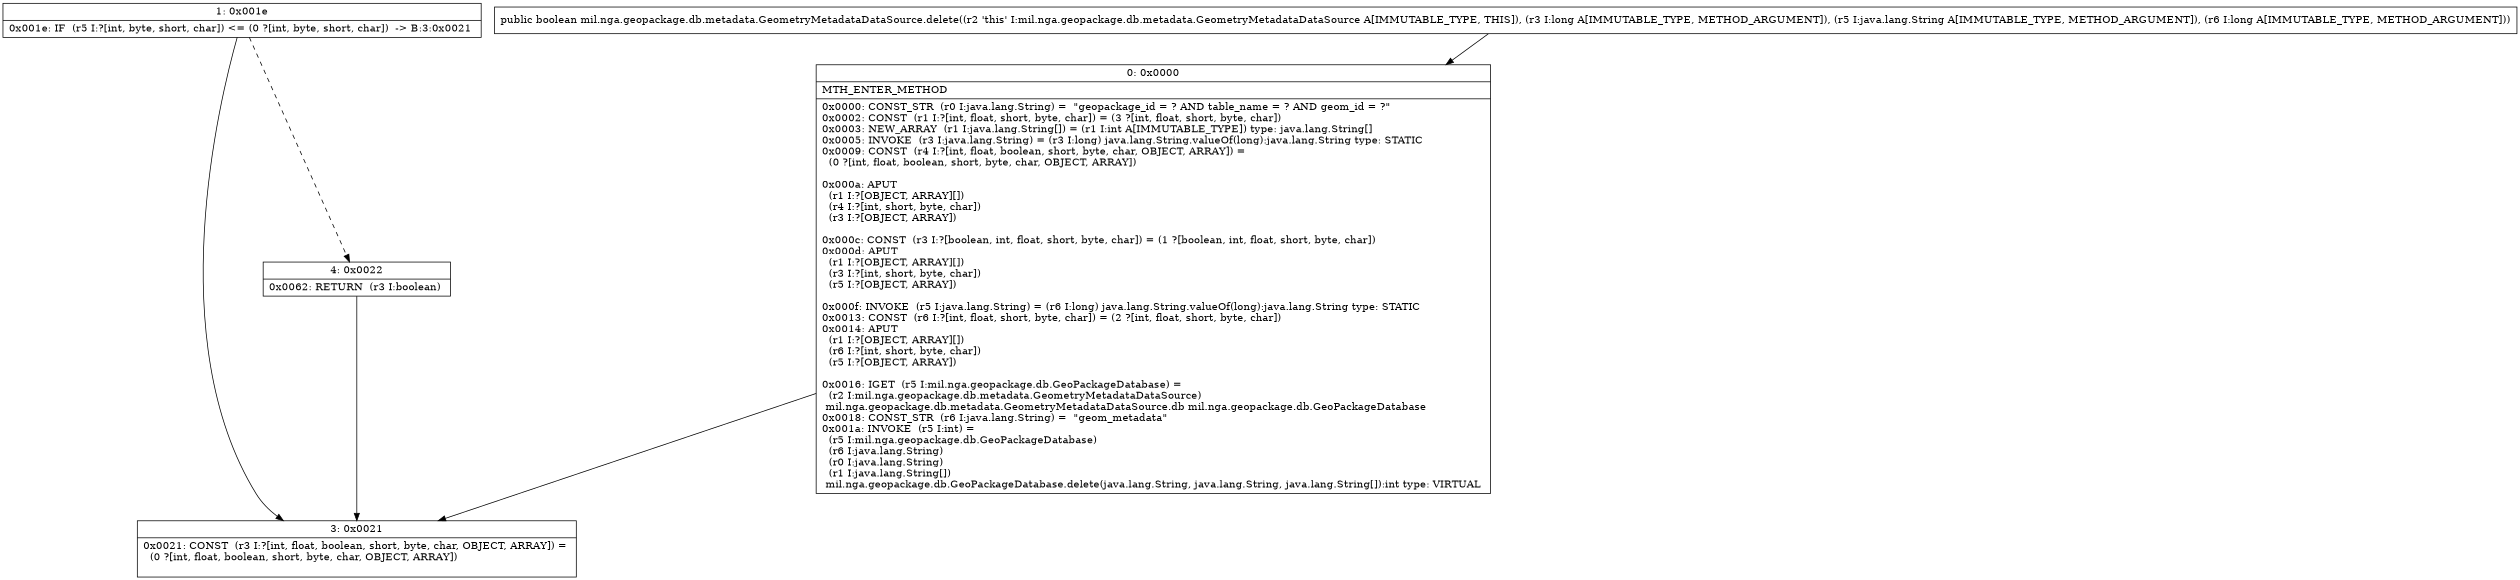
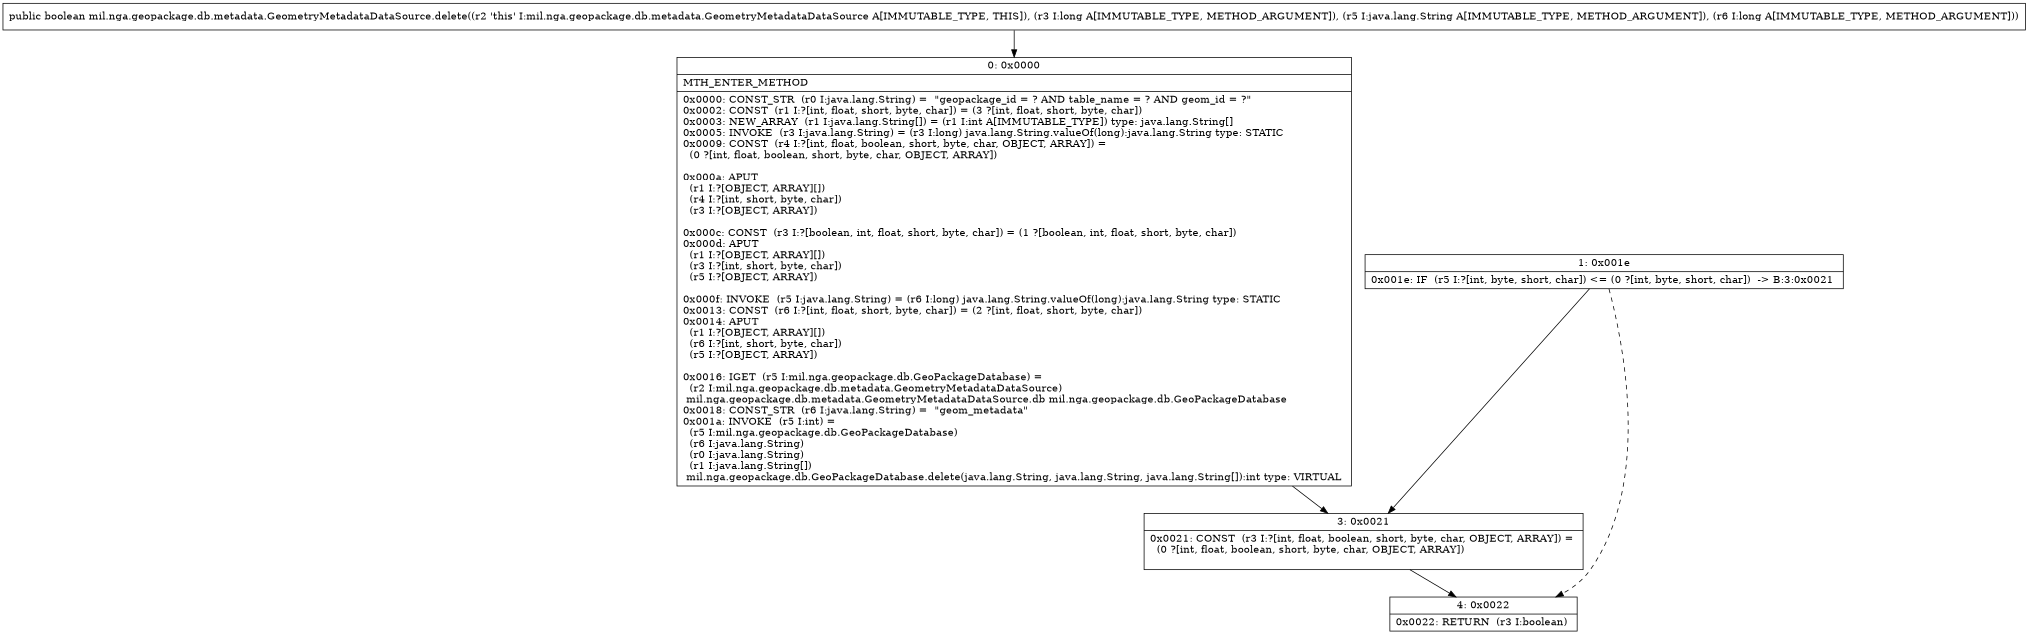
(357, 287) -> (1484, 622)
(357, 405) -> (1430, 581)
